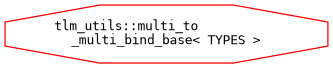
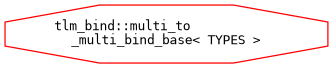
(166, 34) -> (166, 34)
